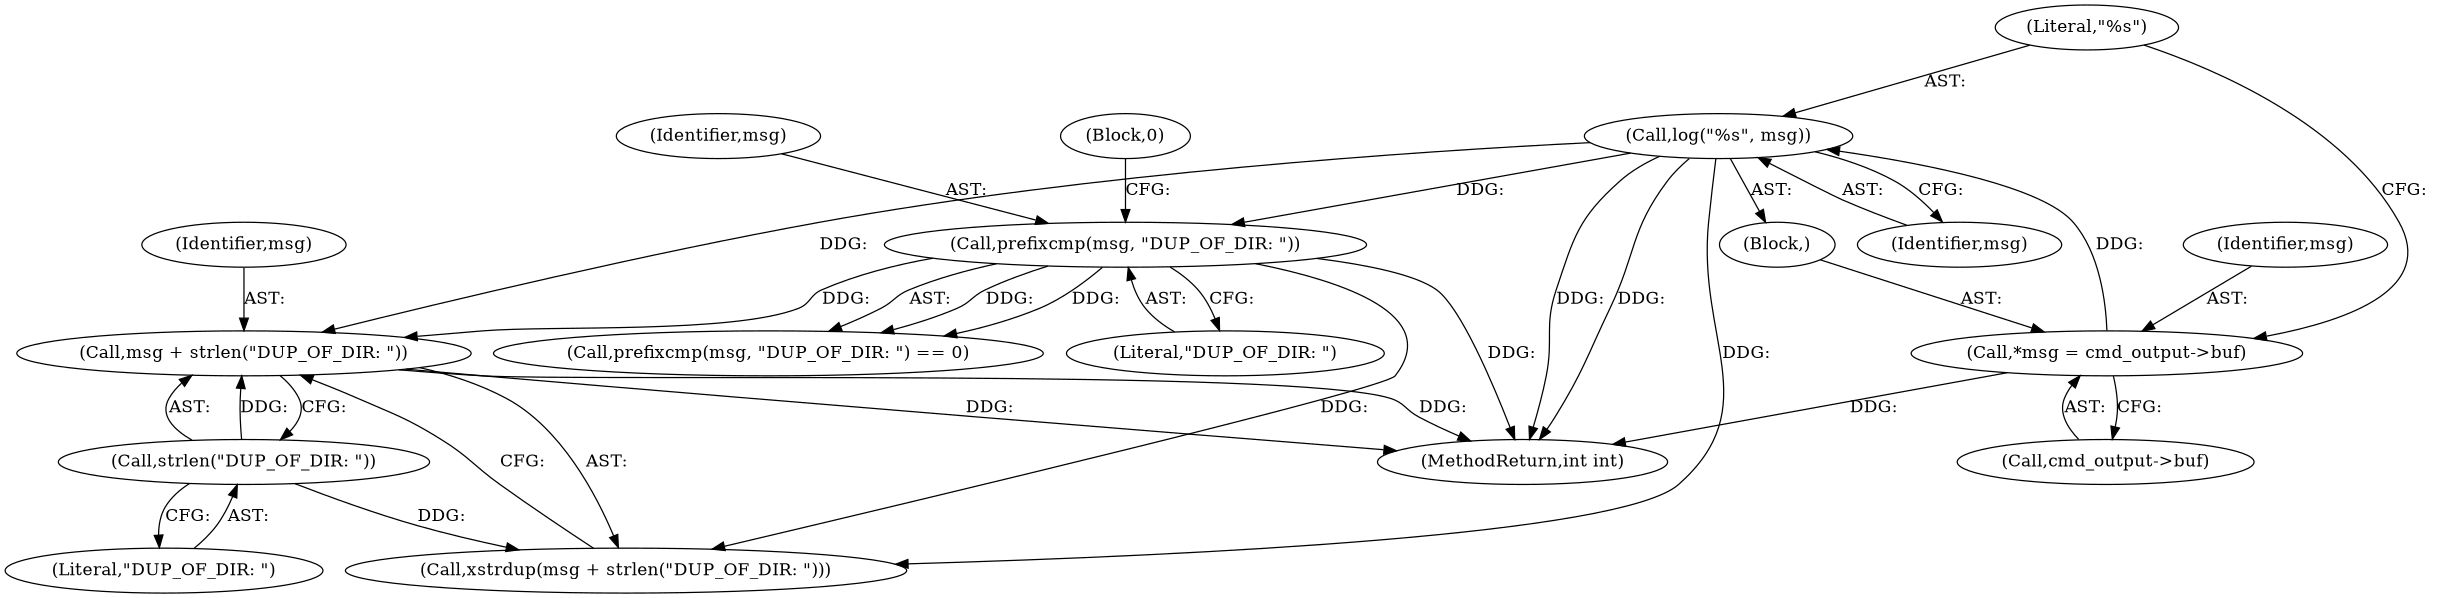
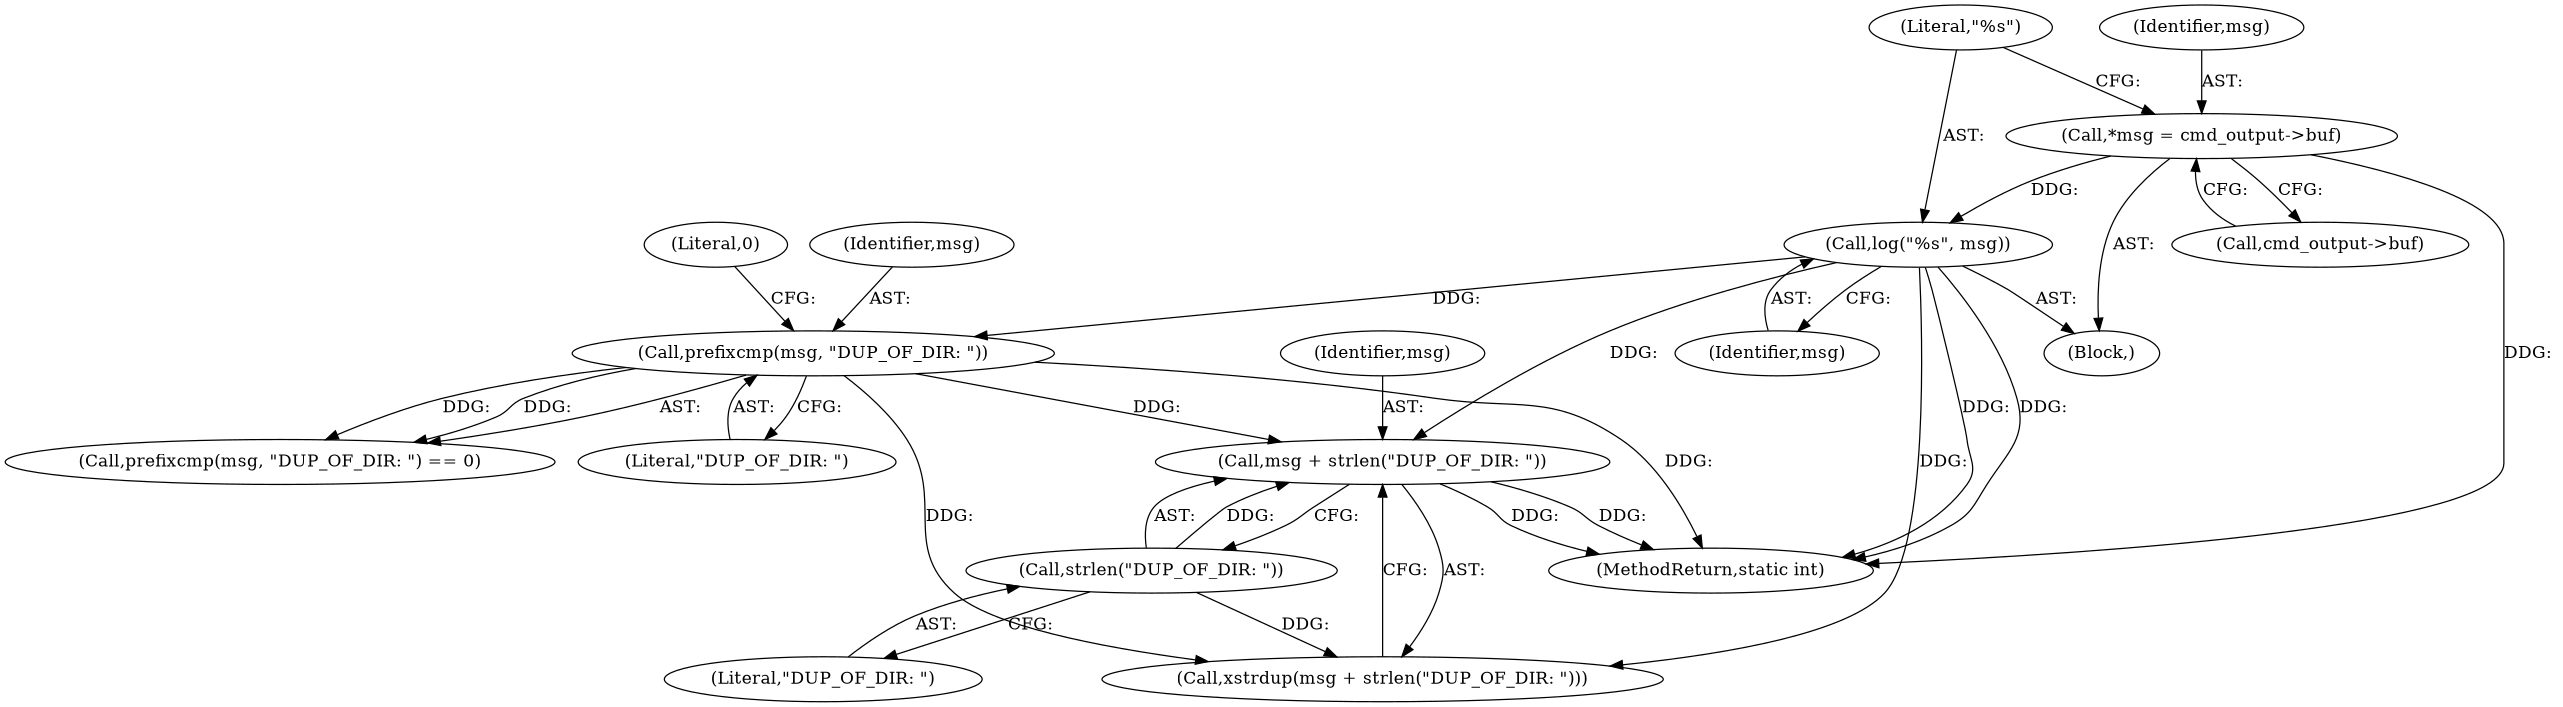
(1125, 136) -> (716, 245)
(1926, 294) -> (2111, 228)
(2088, 408) -> (2229, 190)
(1523, 462) -> (1711, 571)
